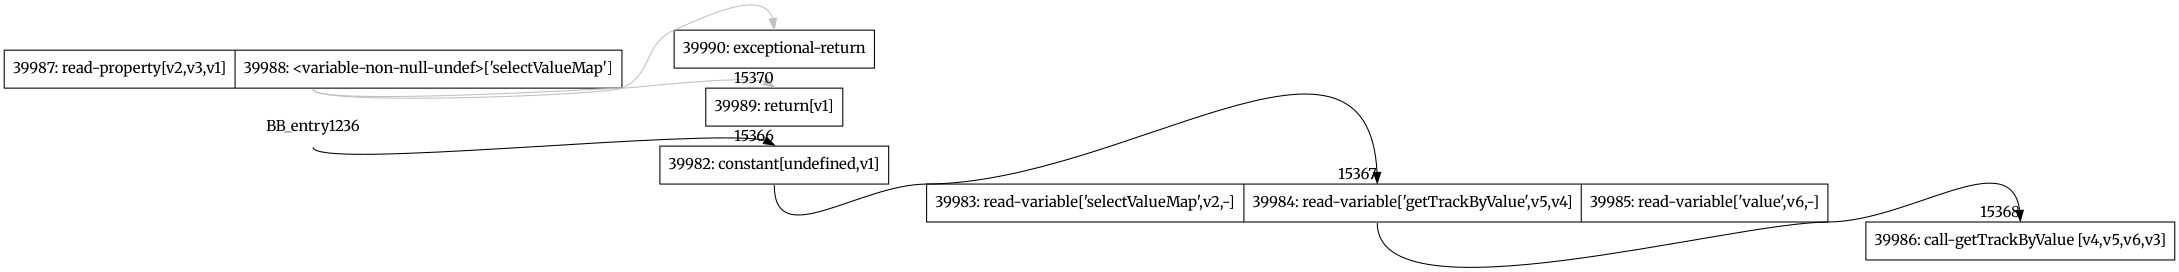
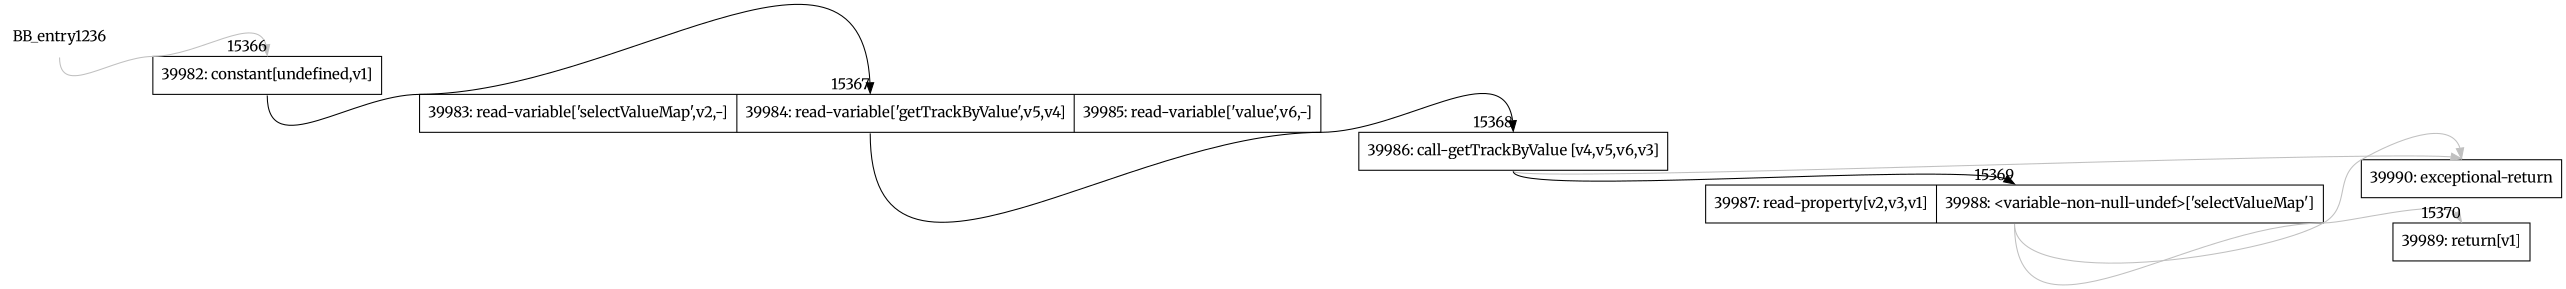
(538, 146) -> (160, 56)
none -> (1982, 165)
none -> (1759, 178)
